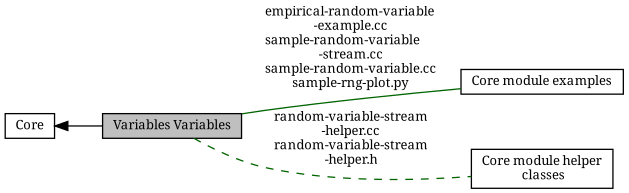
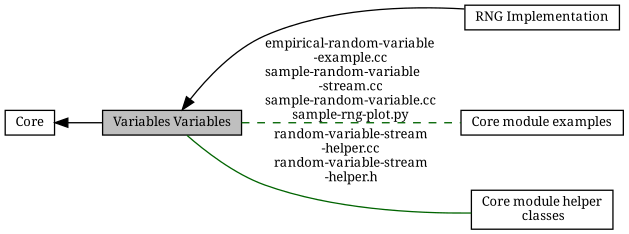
none -> (542, 18)
(351, 100) -> (351, 123)
(329, 177) -> (321, 200)
